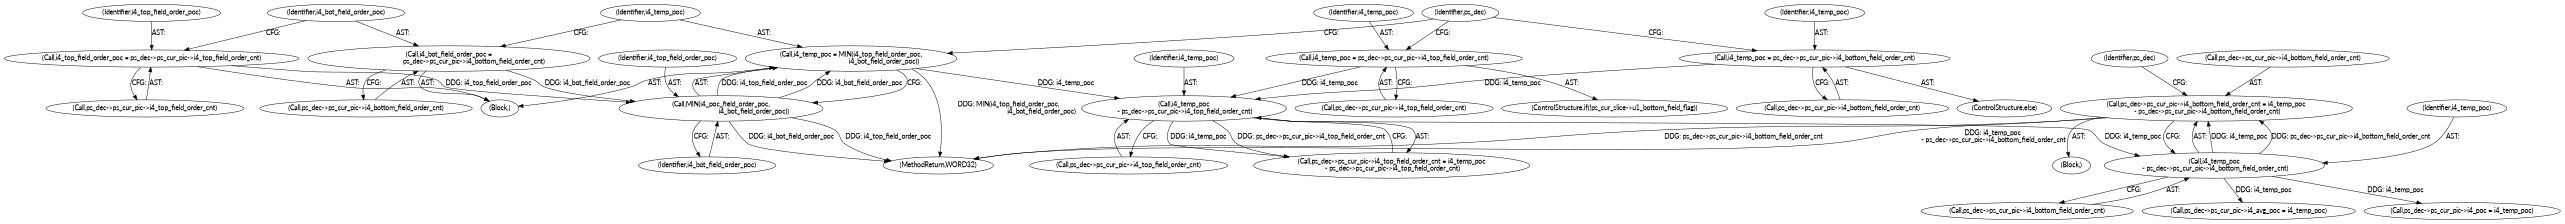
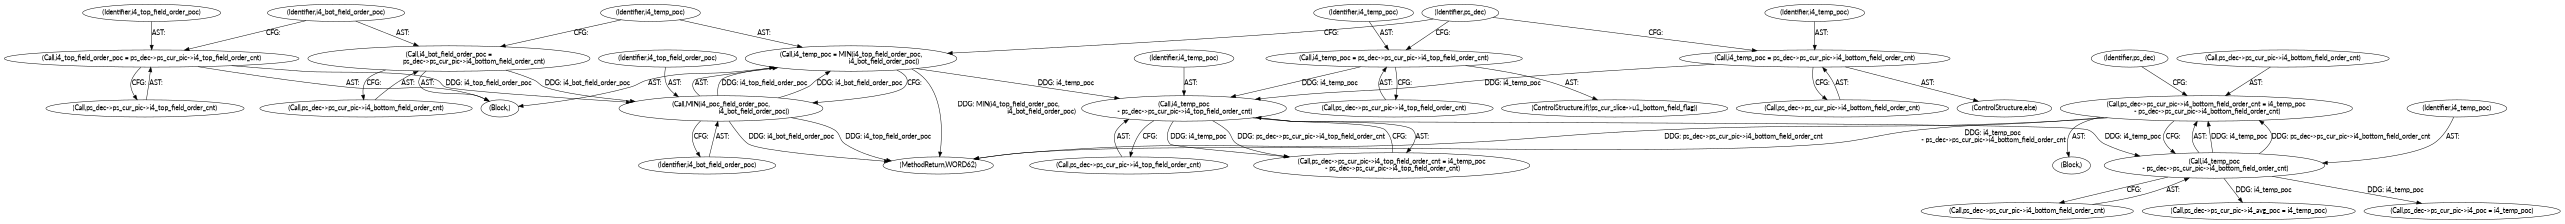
(938, 165) -> (938, 165)
